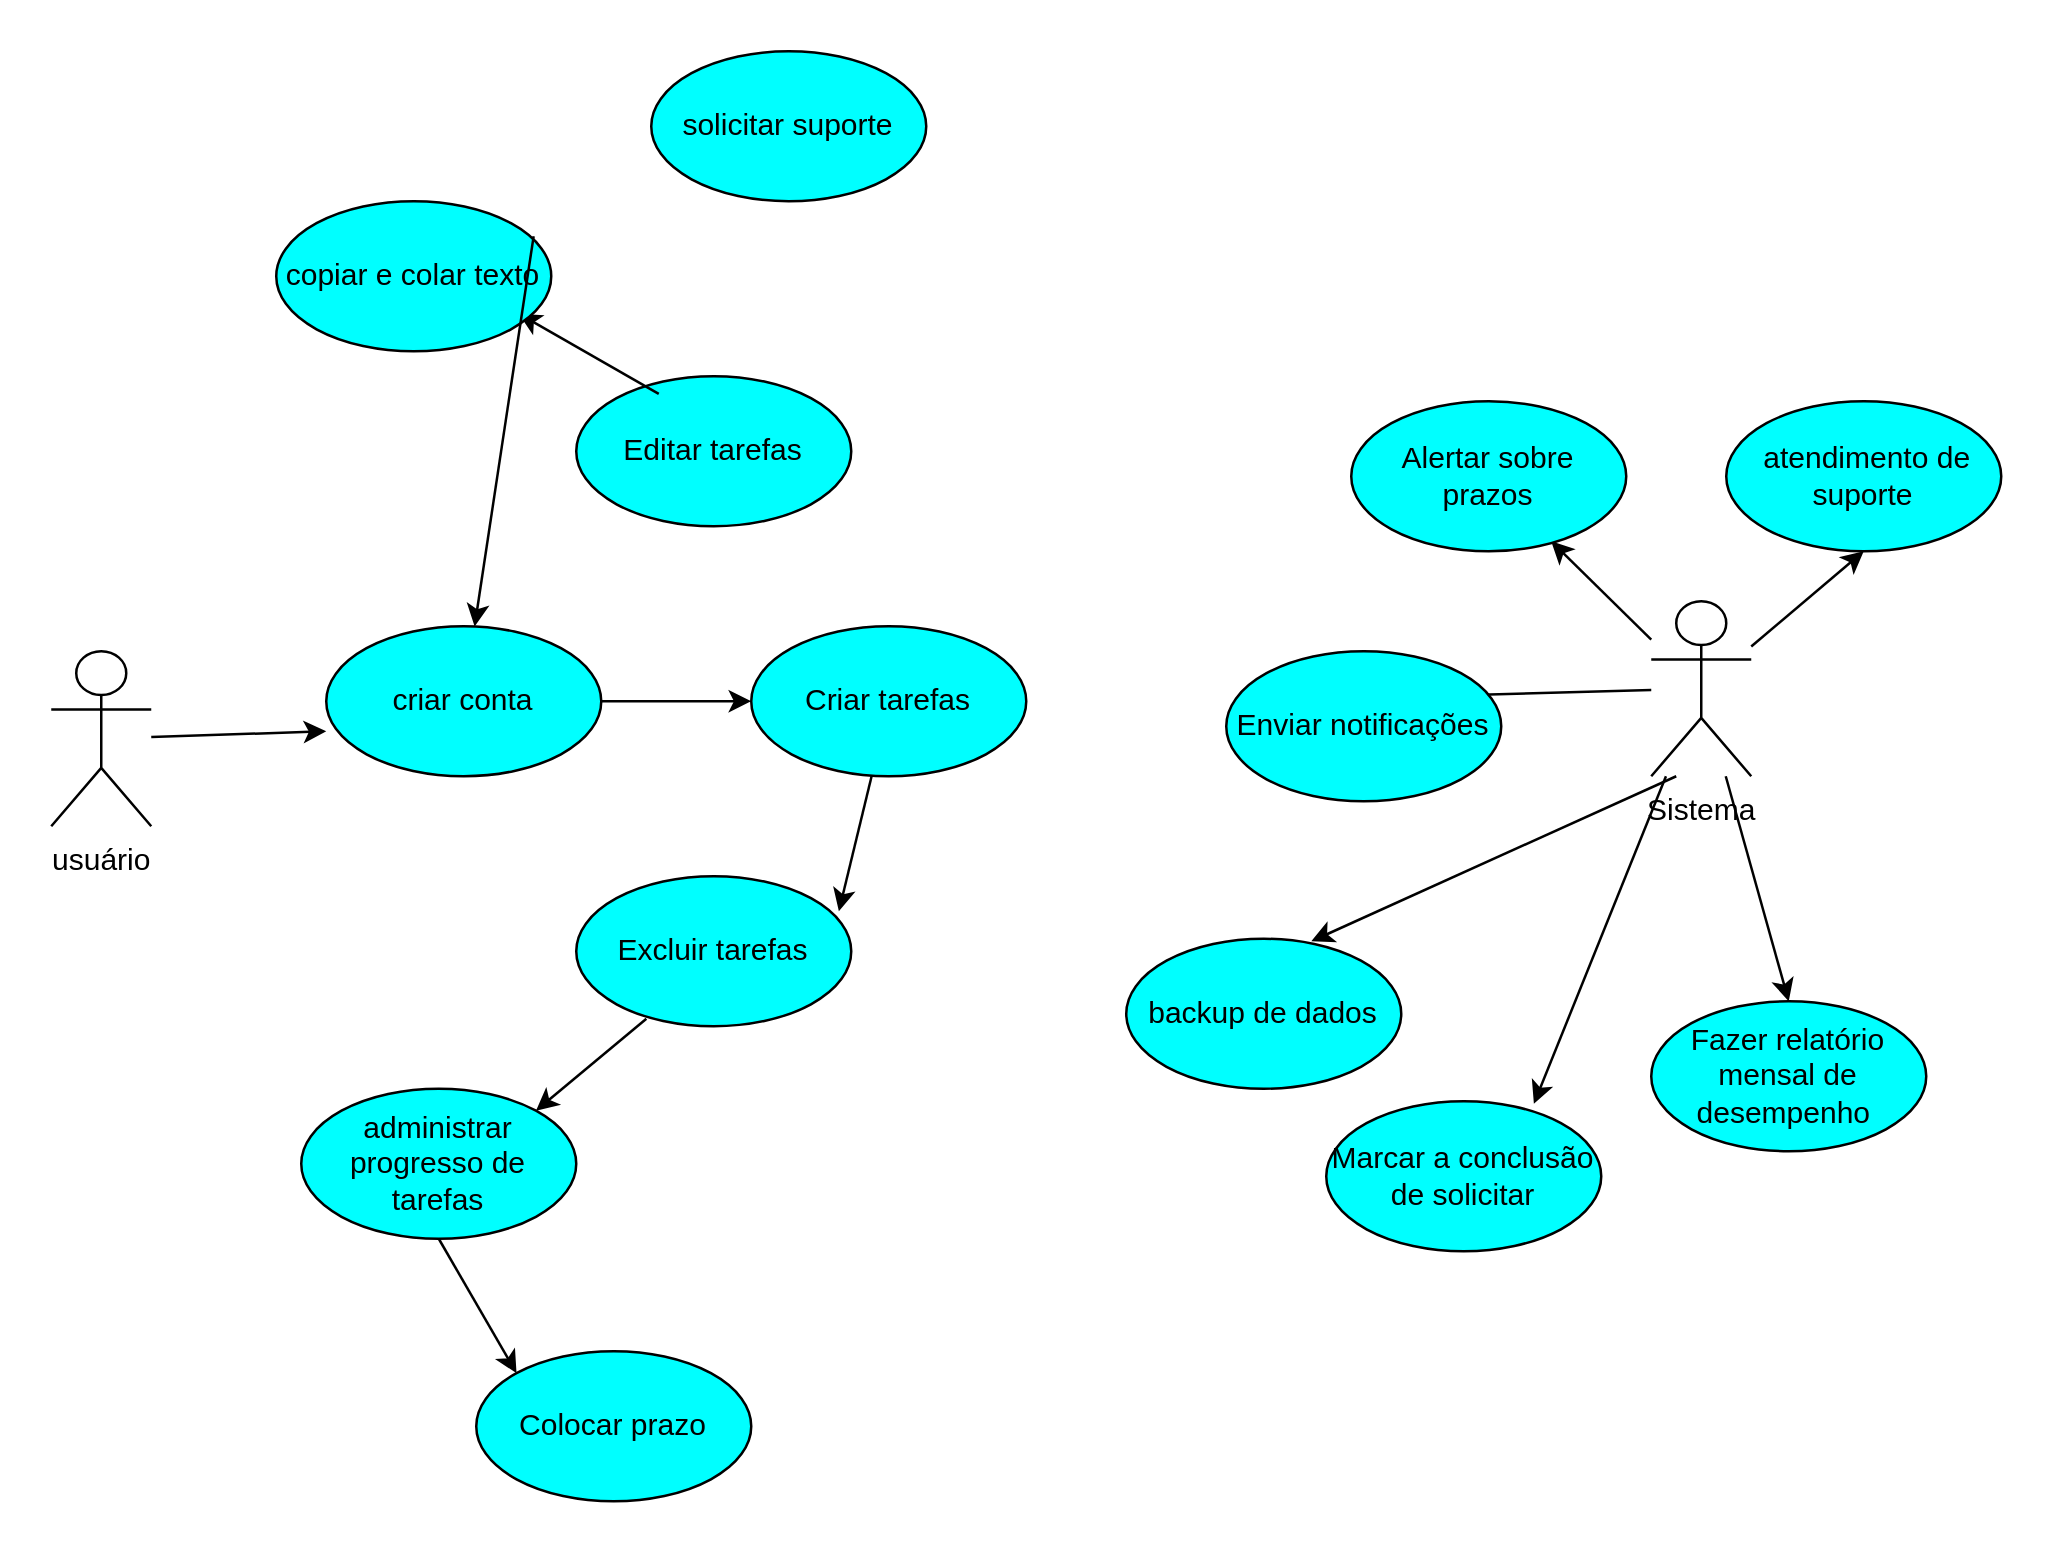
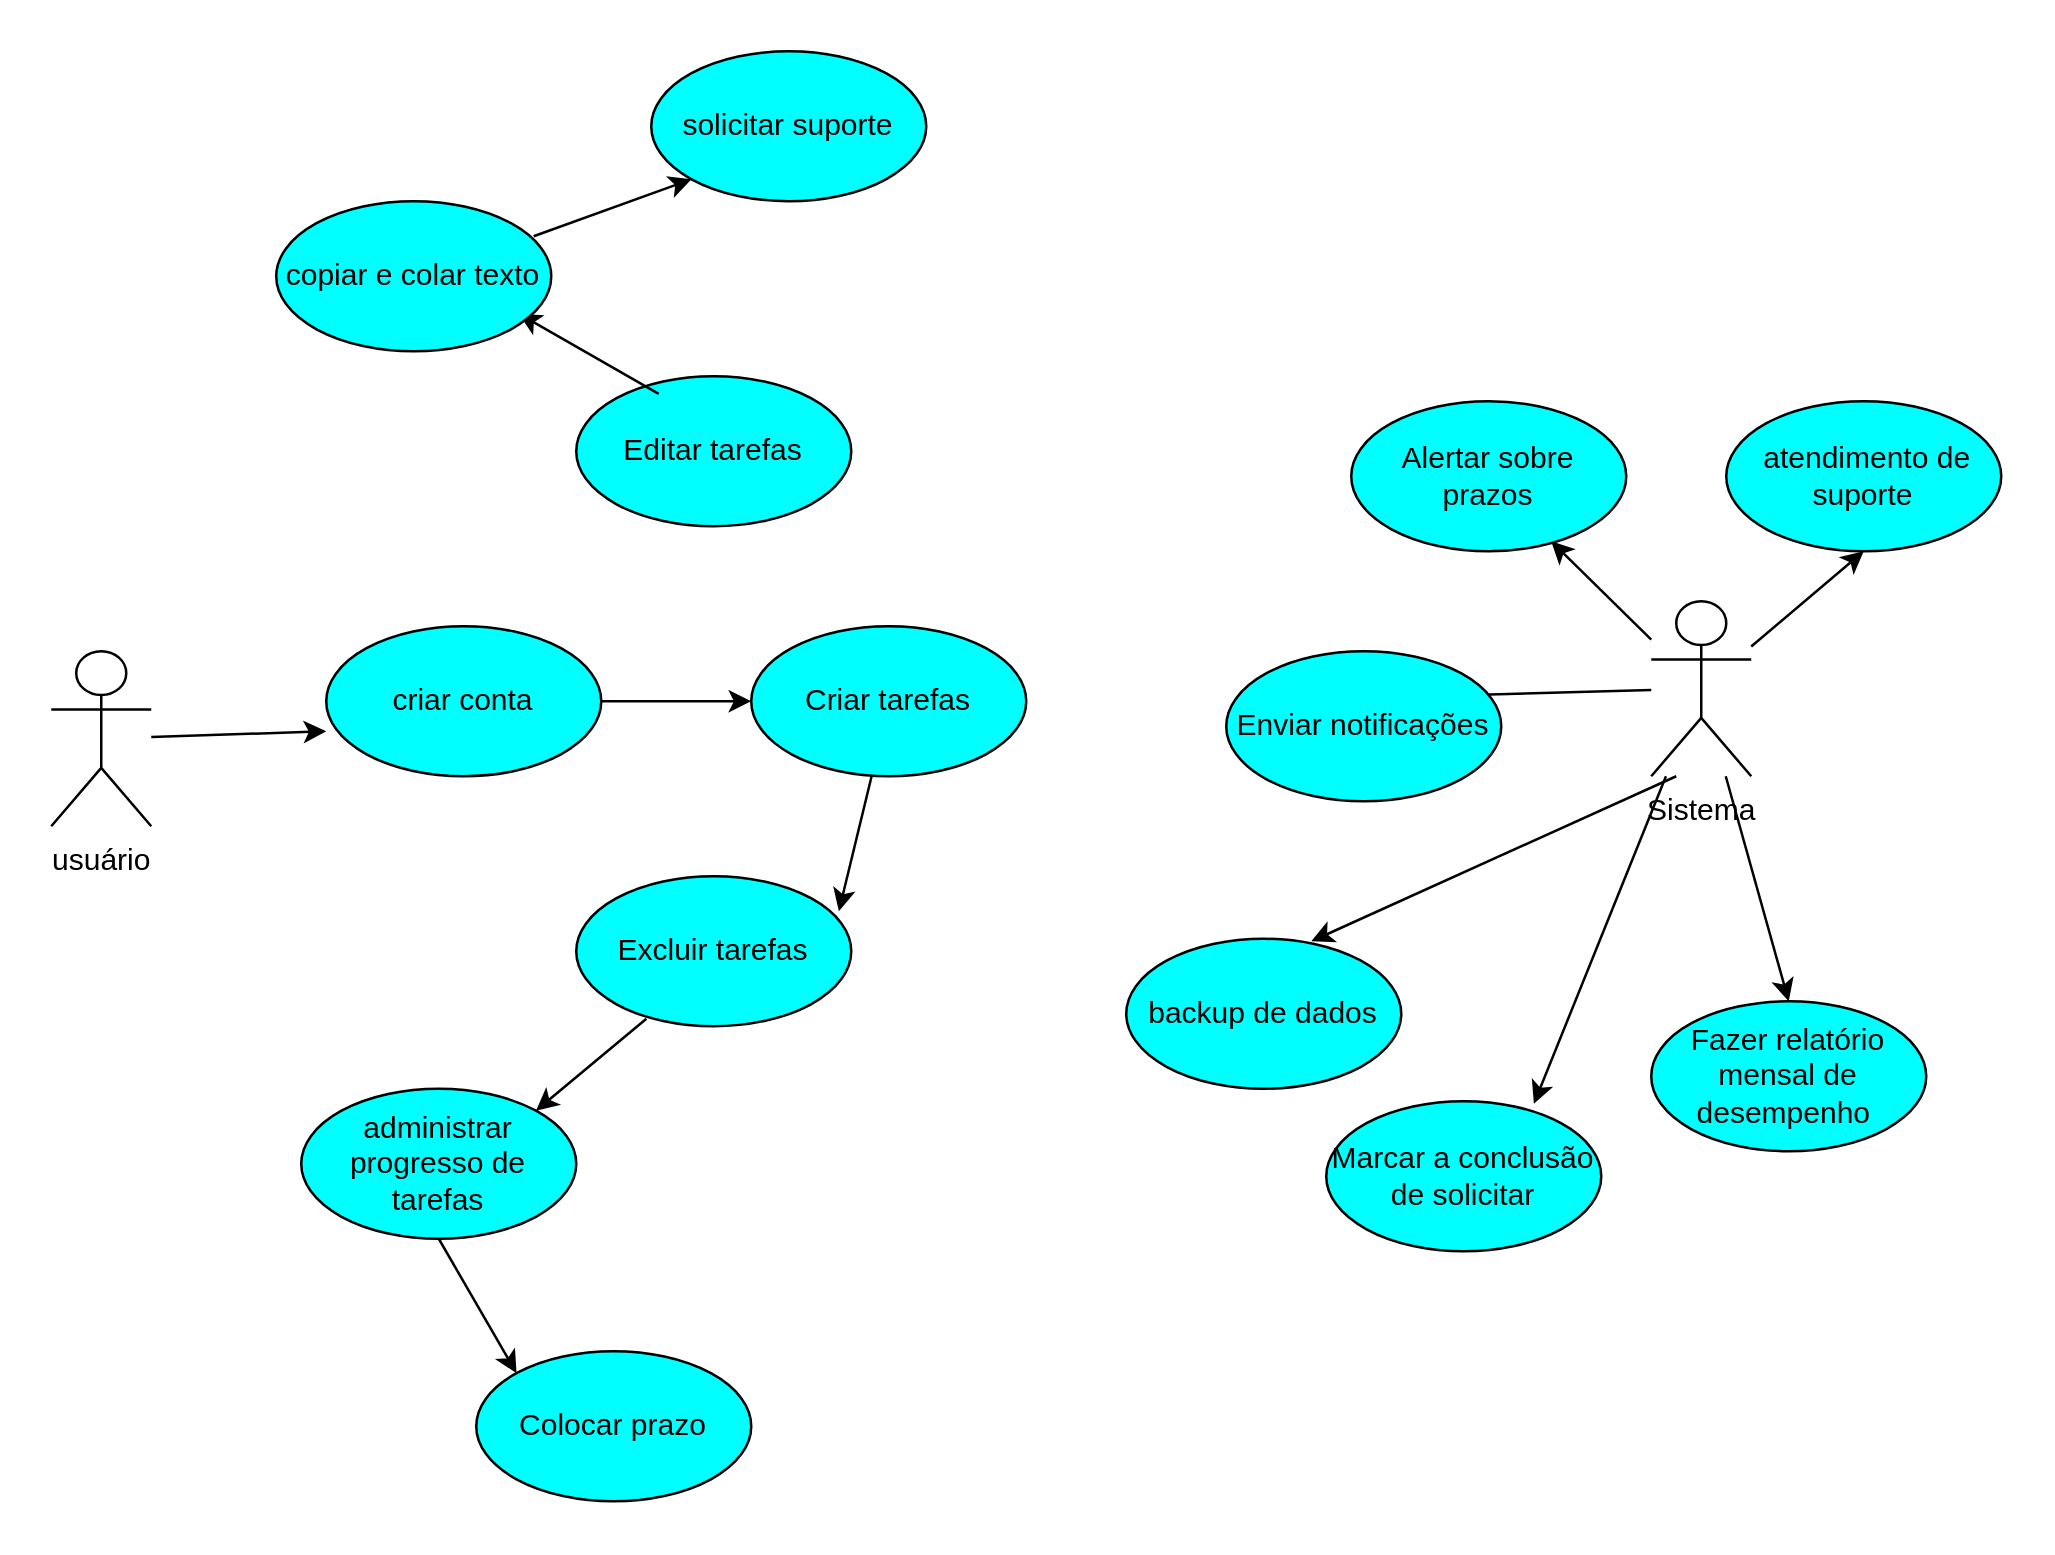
(505, 423) -> (605, 211)
